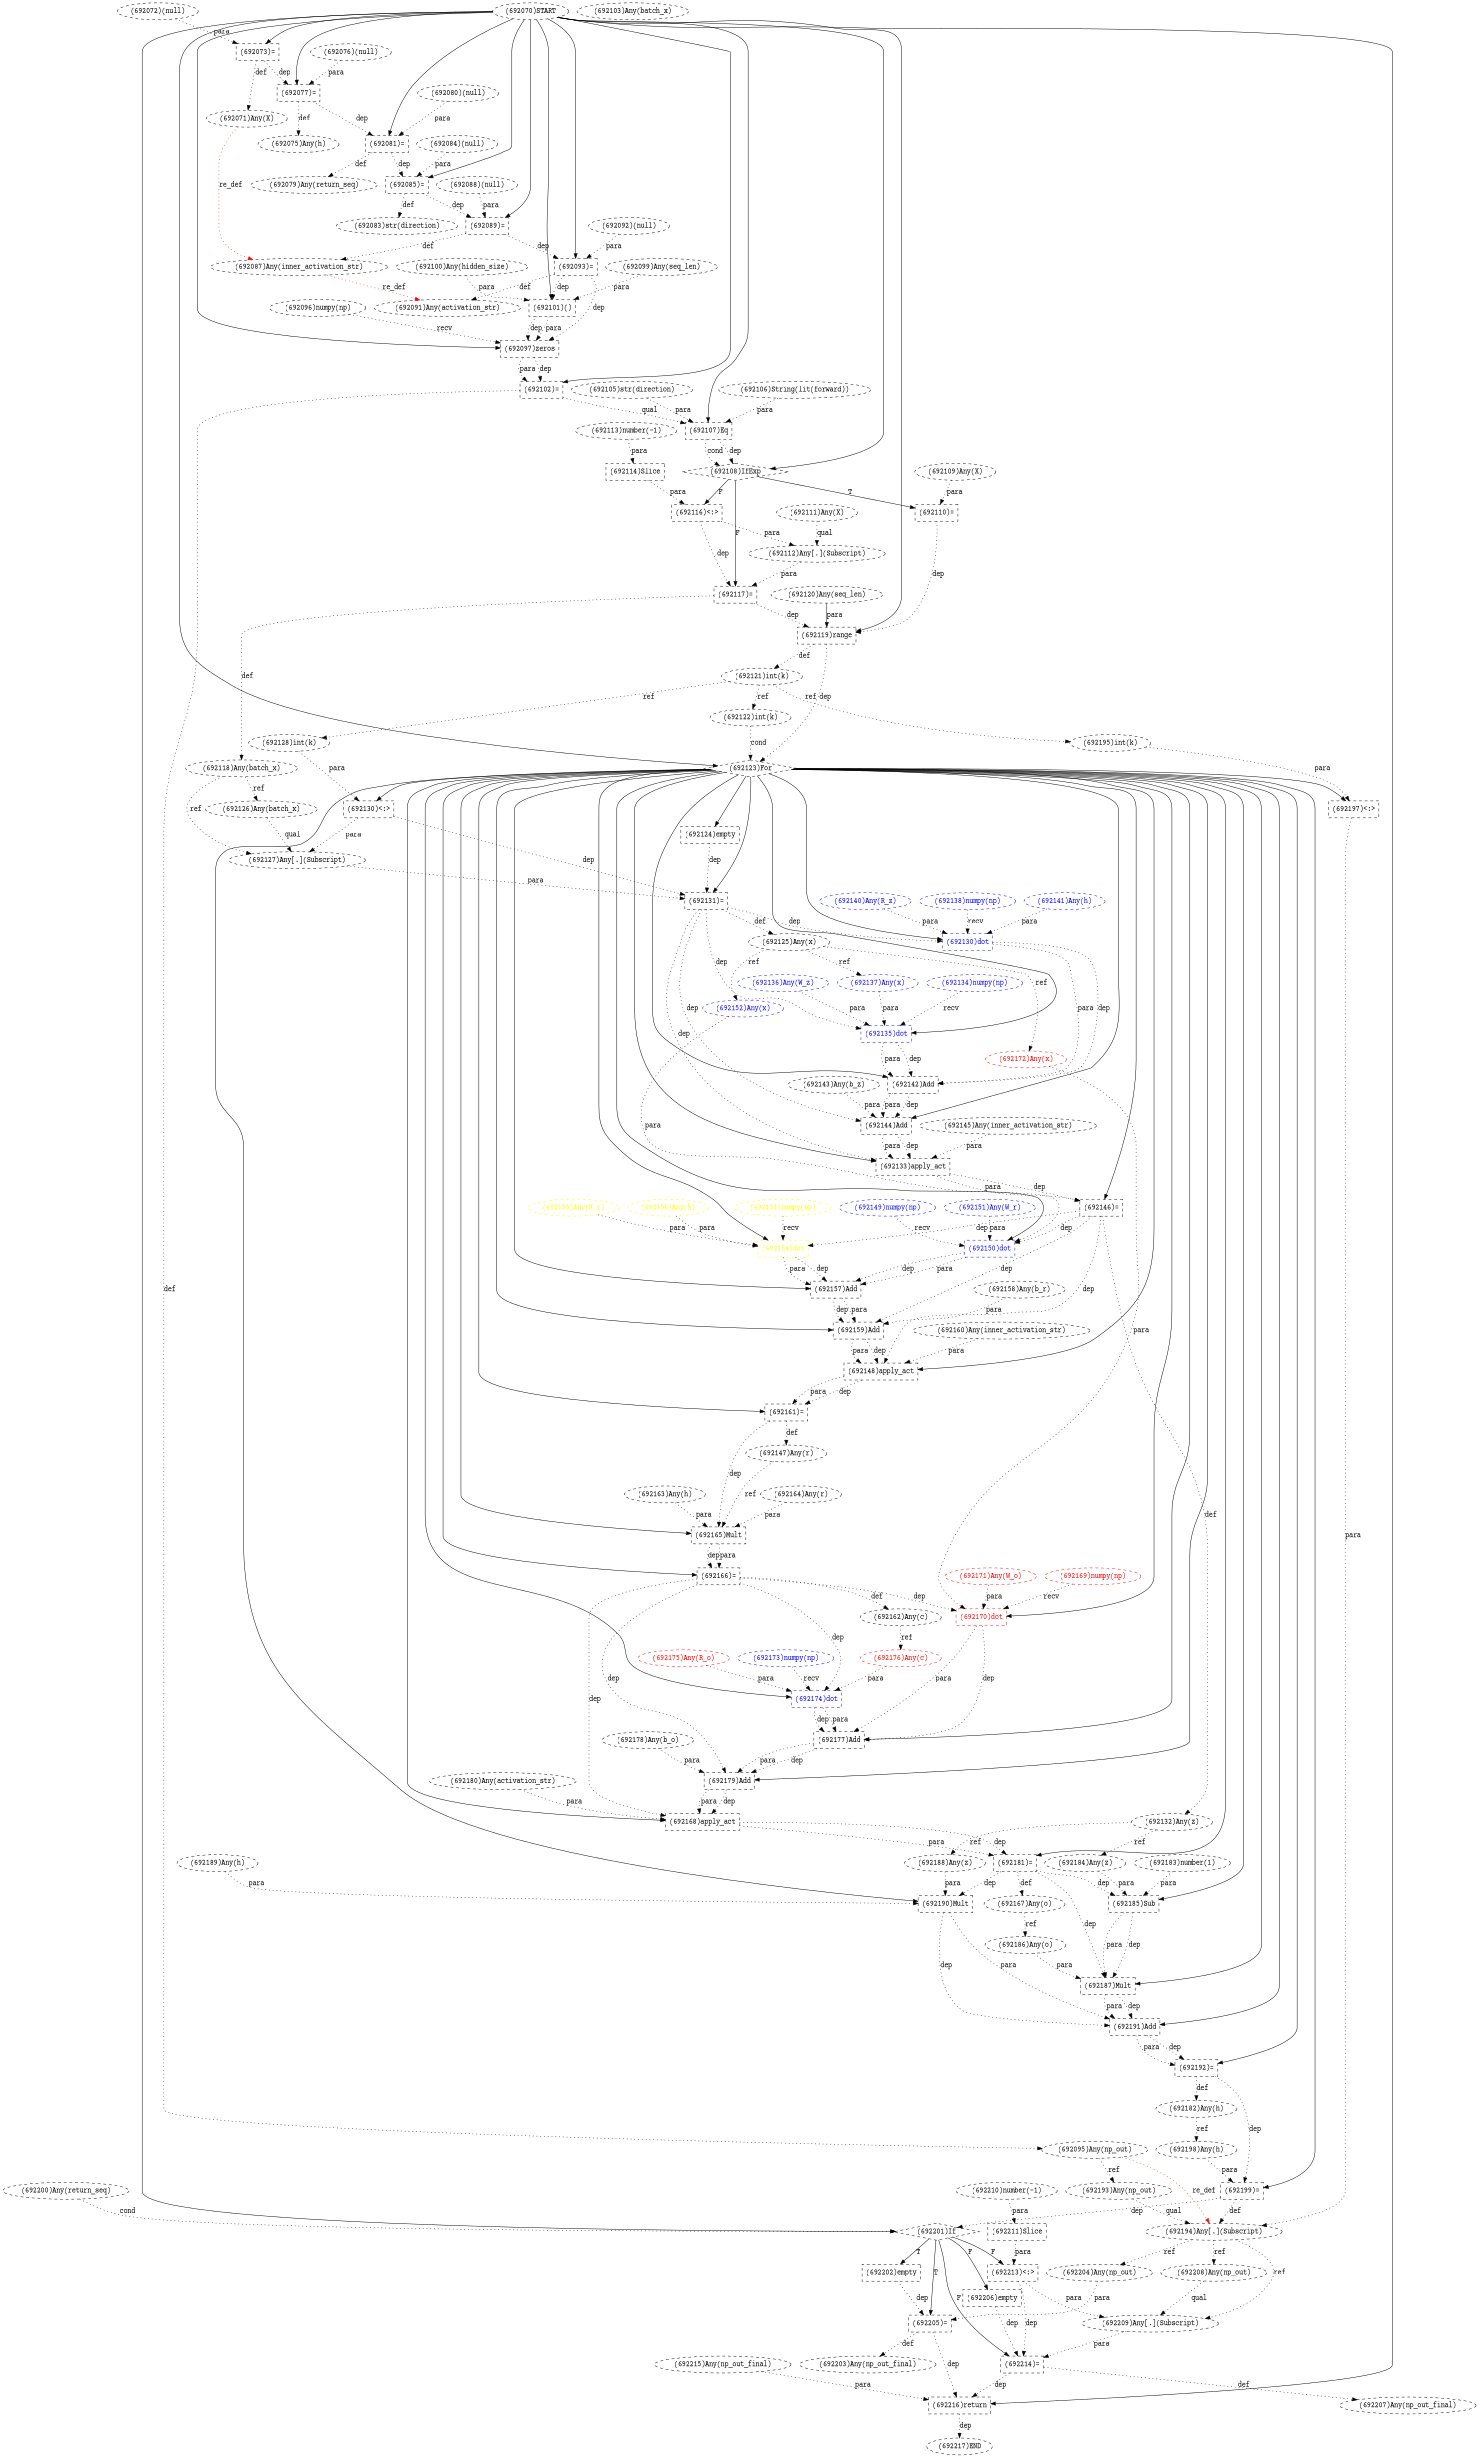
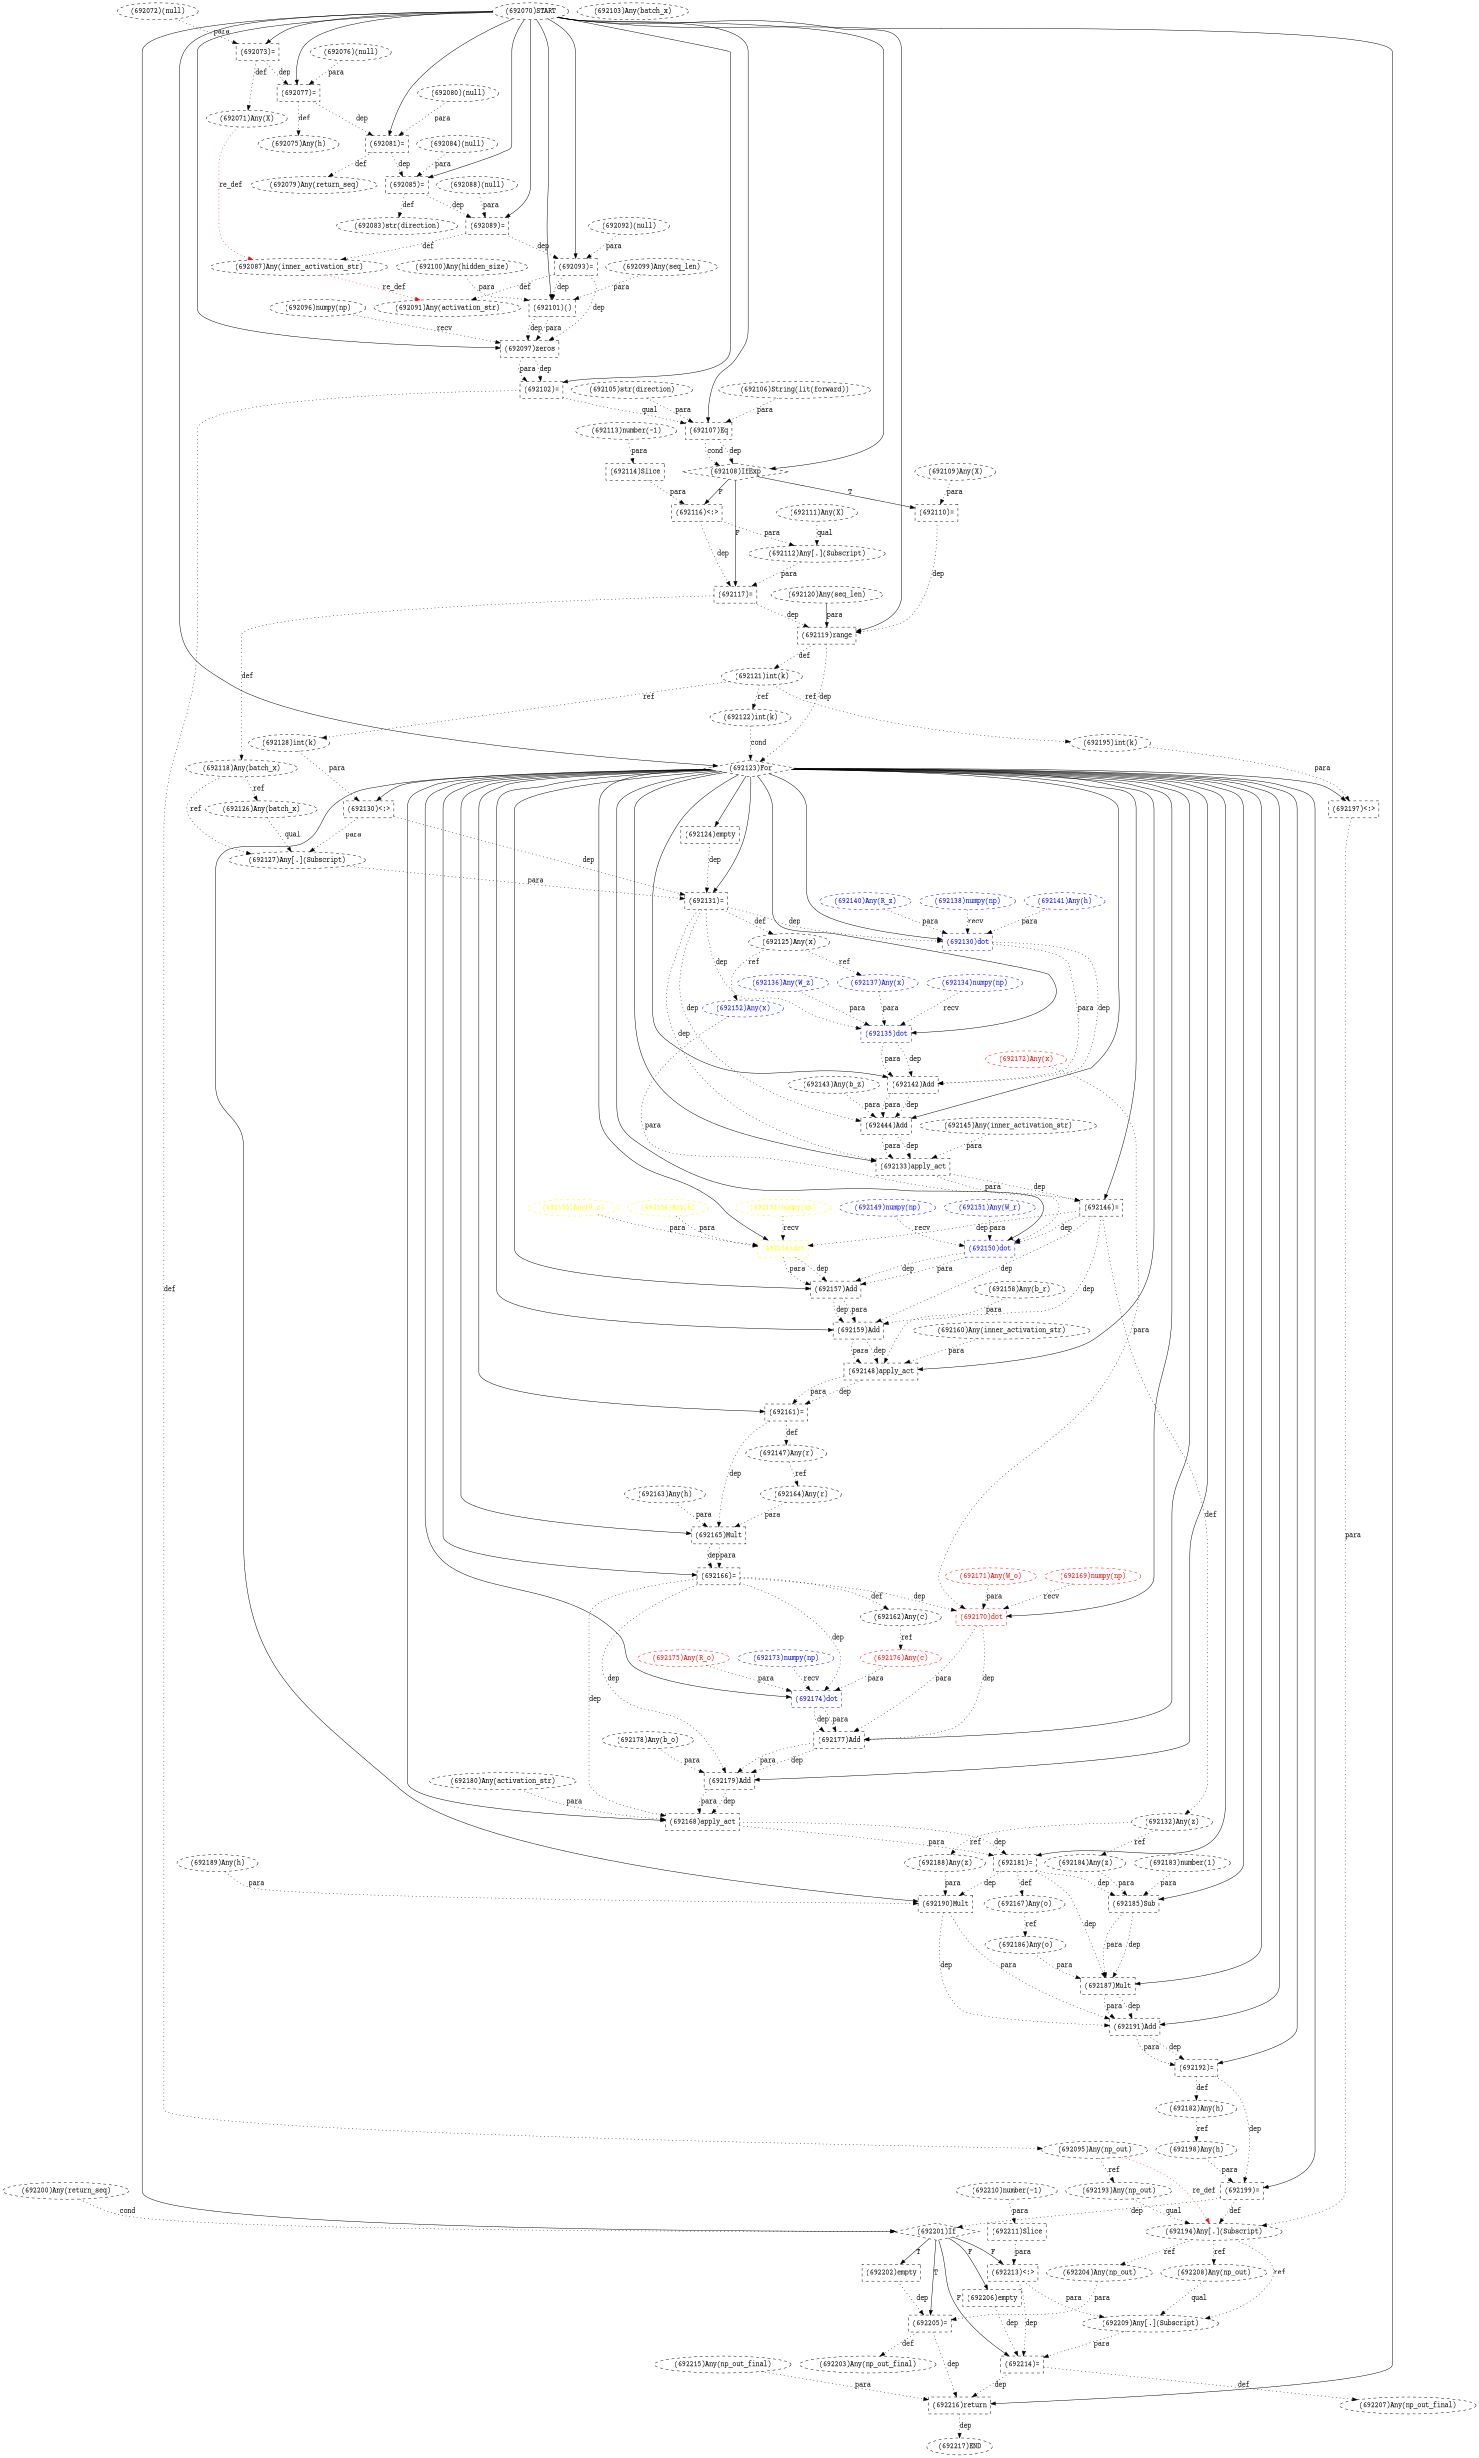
(962, 964) -> none
(886, 1126) -> (886, 1126)
(743, 1487) -> (793, 1472)
